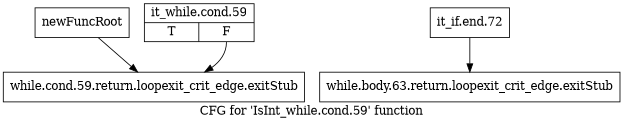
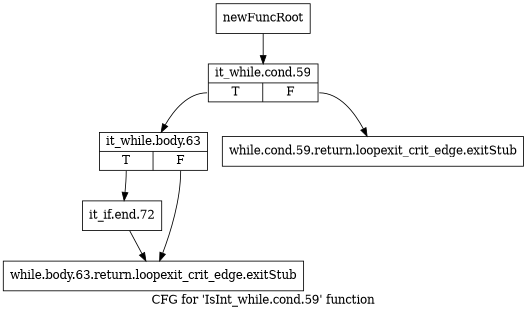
(115, 52) -> (263, 45)
none -> (153, 151)
